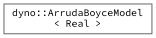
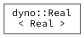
(78, 19) -> (42, 19)
